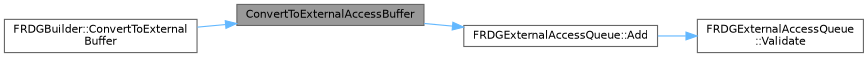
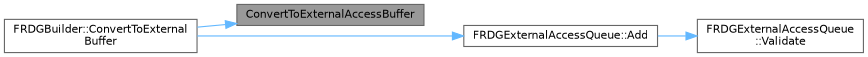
(438, 25) -> (325, 36)
